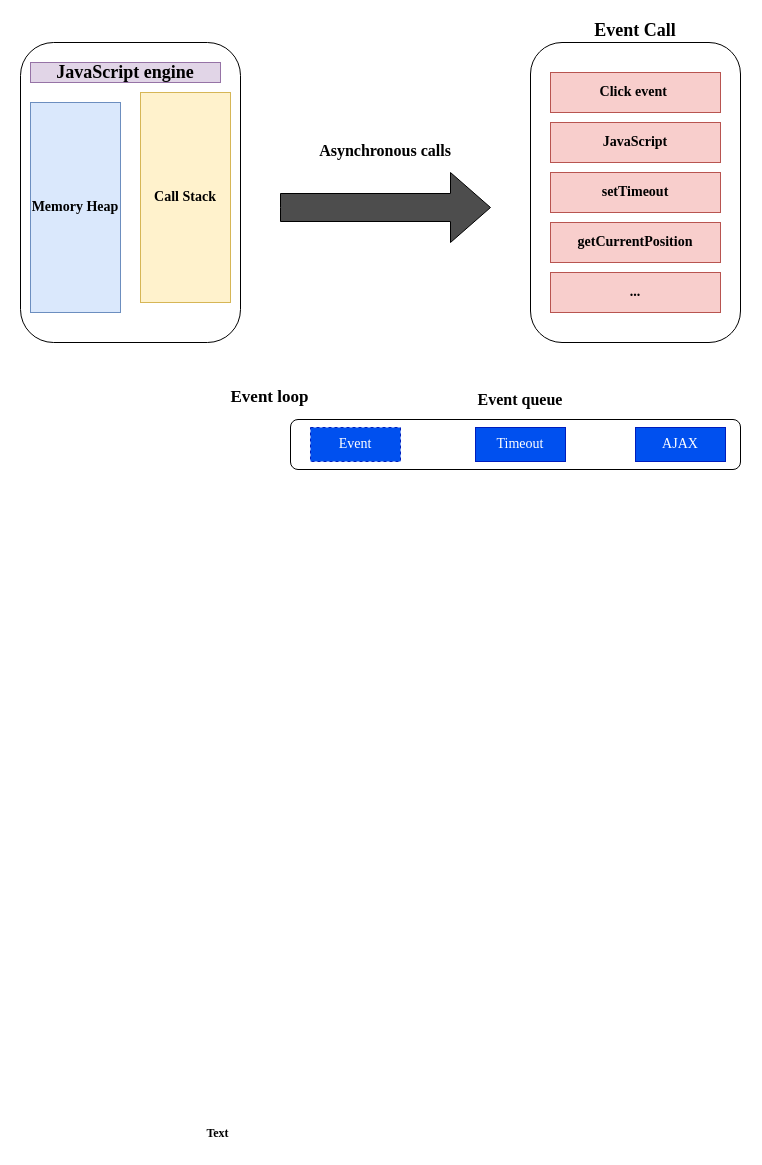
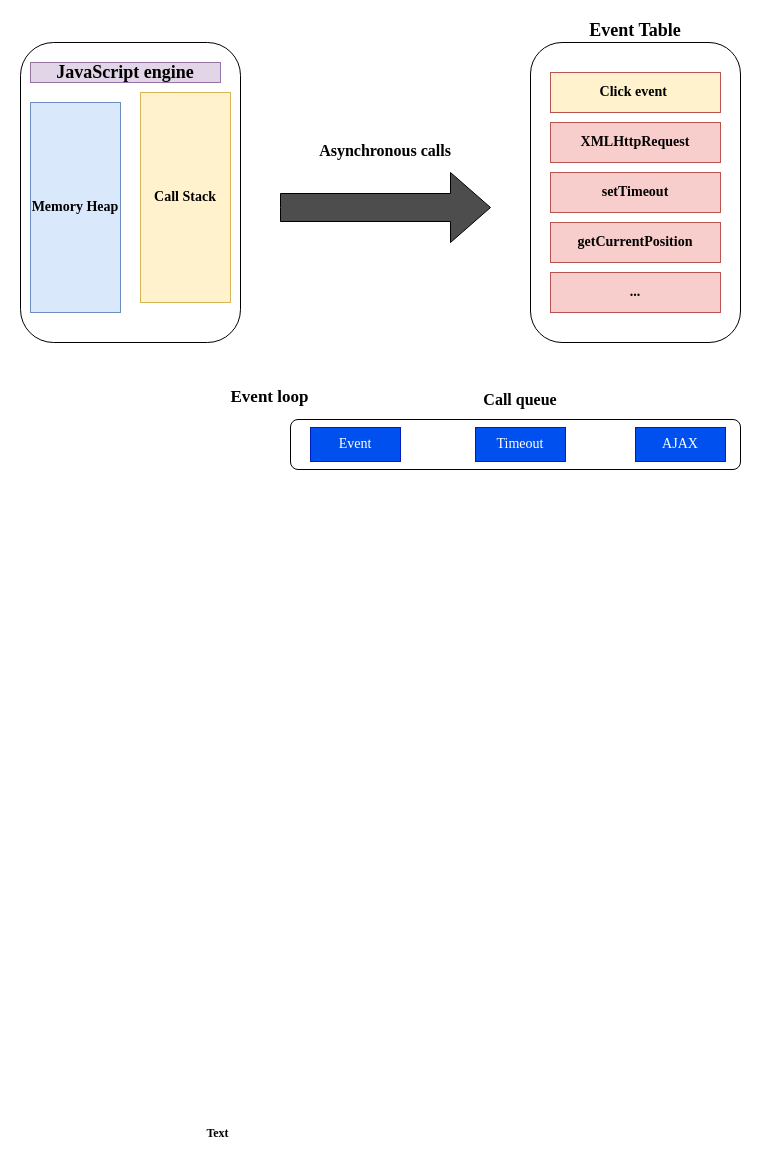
(636, 31) -> (636, 31)
(636, 93) -> (636, 93)
(636, 143) -> (636, 143)
(521, 400) -> (521, 400)
(356, 445) -> (356, 445)
